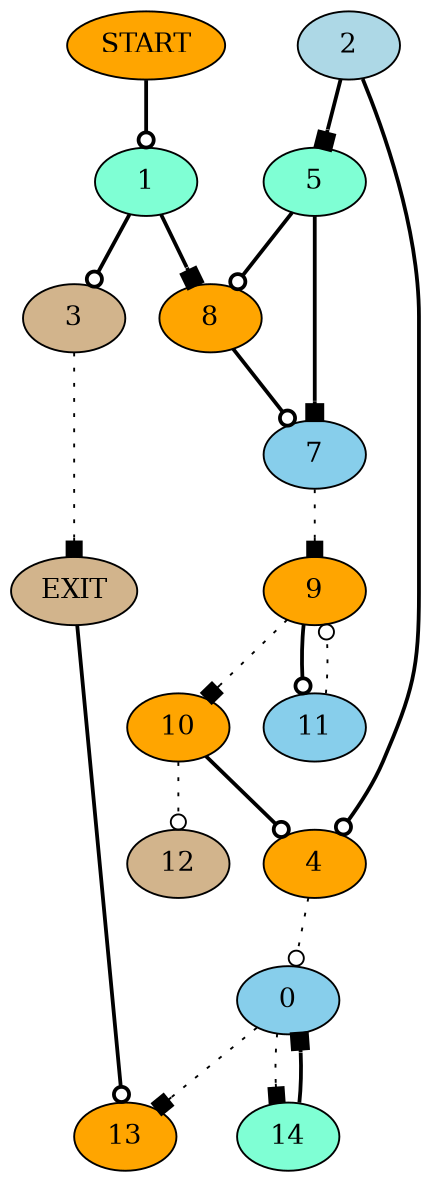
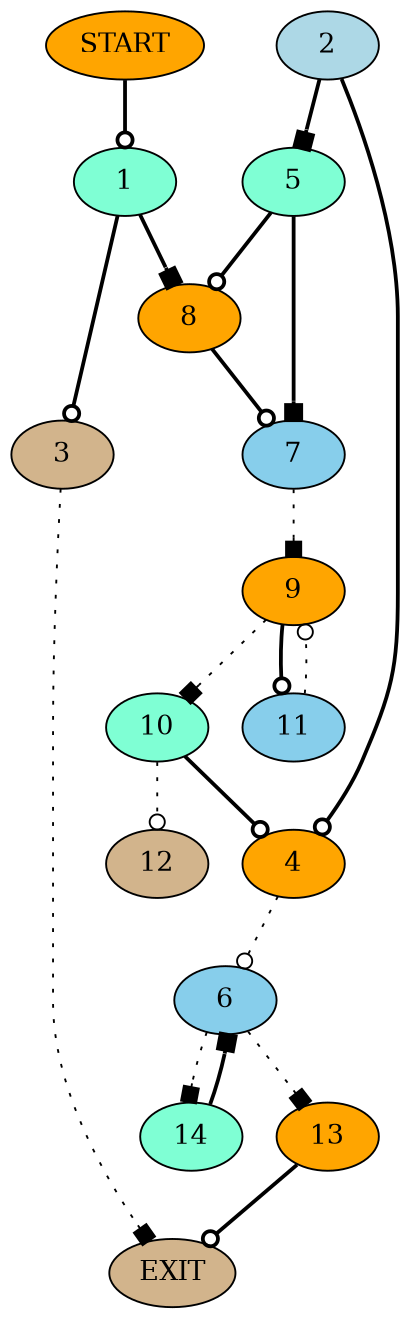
(178, 727) -> (157, 727)
(99, 856) -> (257, 1199)
(288, 1000) -> (225, 1000)
